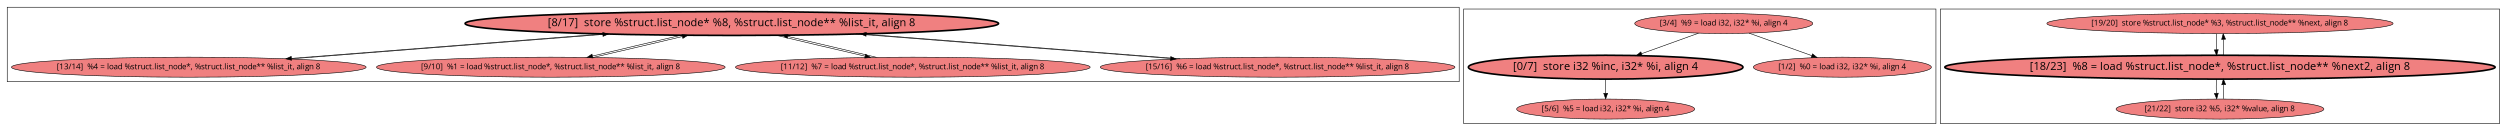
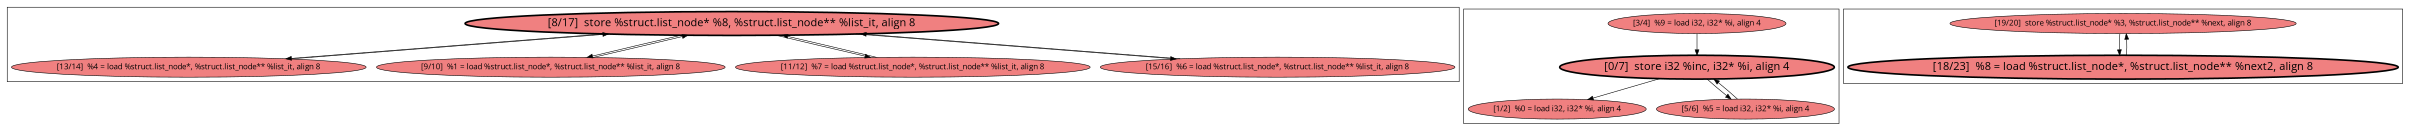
(1780, 44) -> (1626, 88)
none -> (1728, 91)
(2220, 109) -> none
